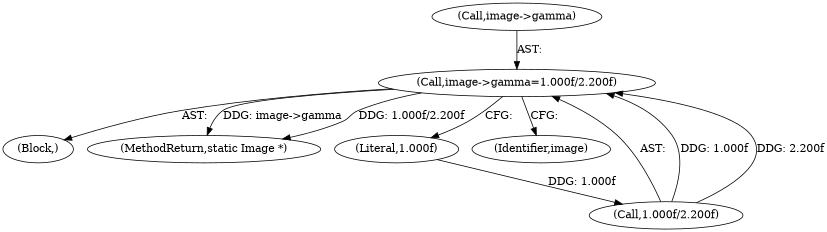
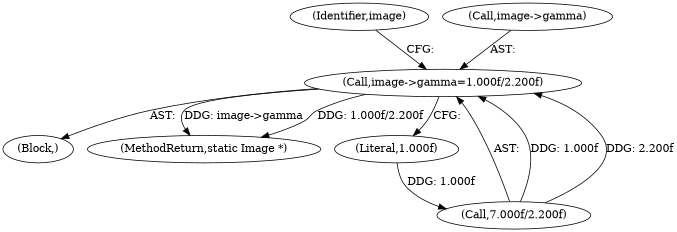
(528, 112) -> (398, 47)
(666, 215) -> (514, 215)
